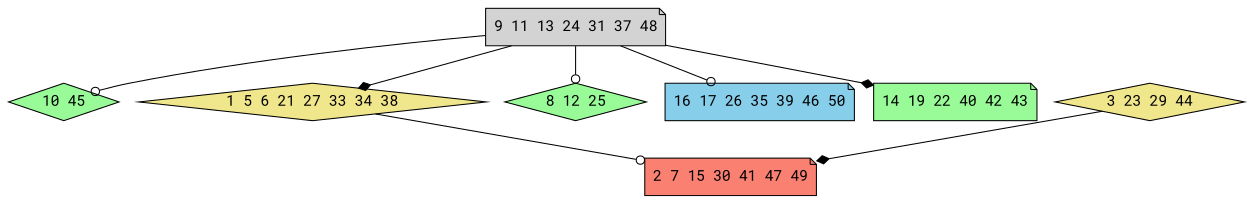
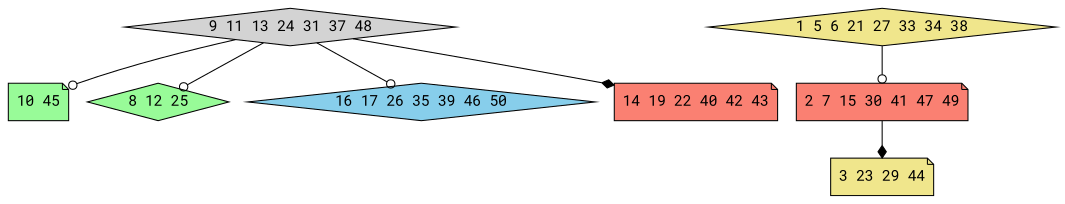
(576, 27) -> (290, 27)
(441, 65) -> none
(64, 102) -> (38, 102)
(760, 102) -> (421, 102)
(955, 102) -> (696, 102)
(1150, 102) -> (882, 177)
(966, 135) -> (882, 133)
